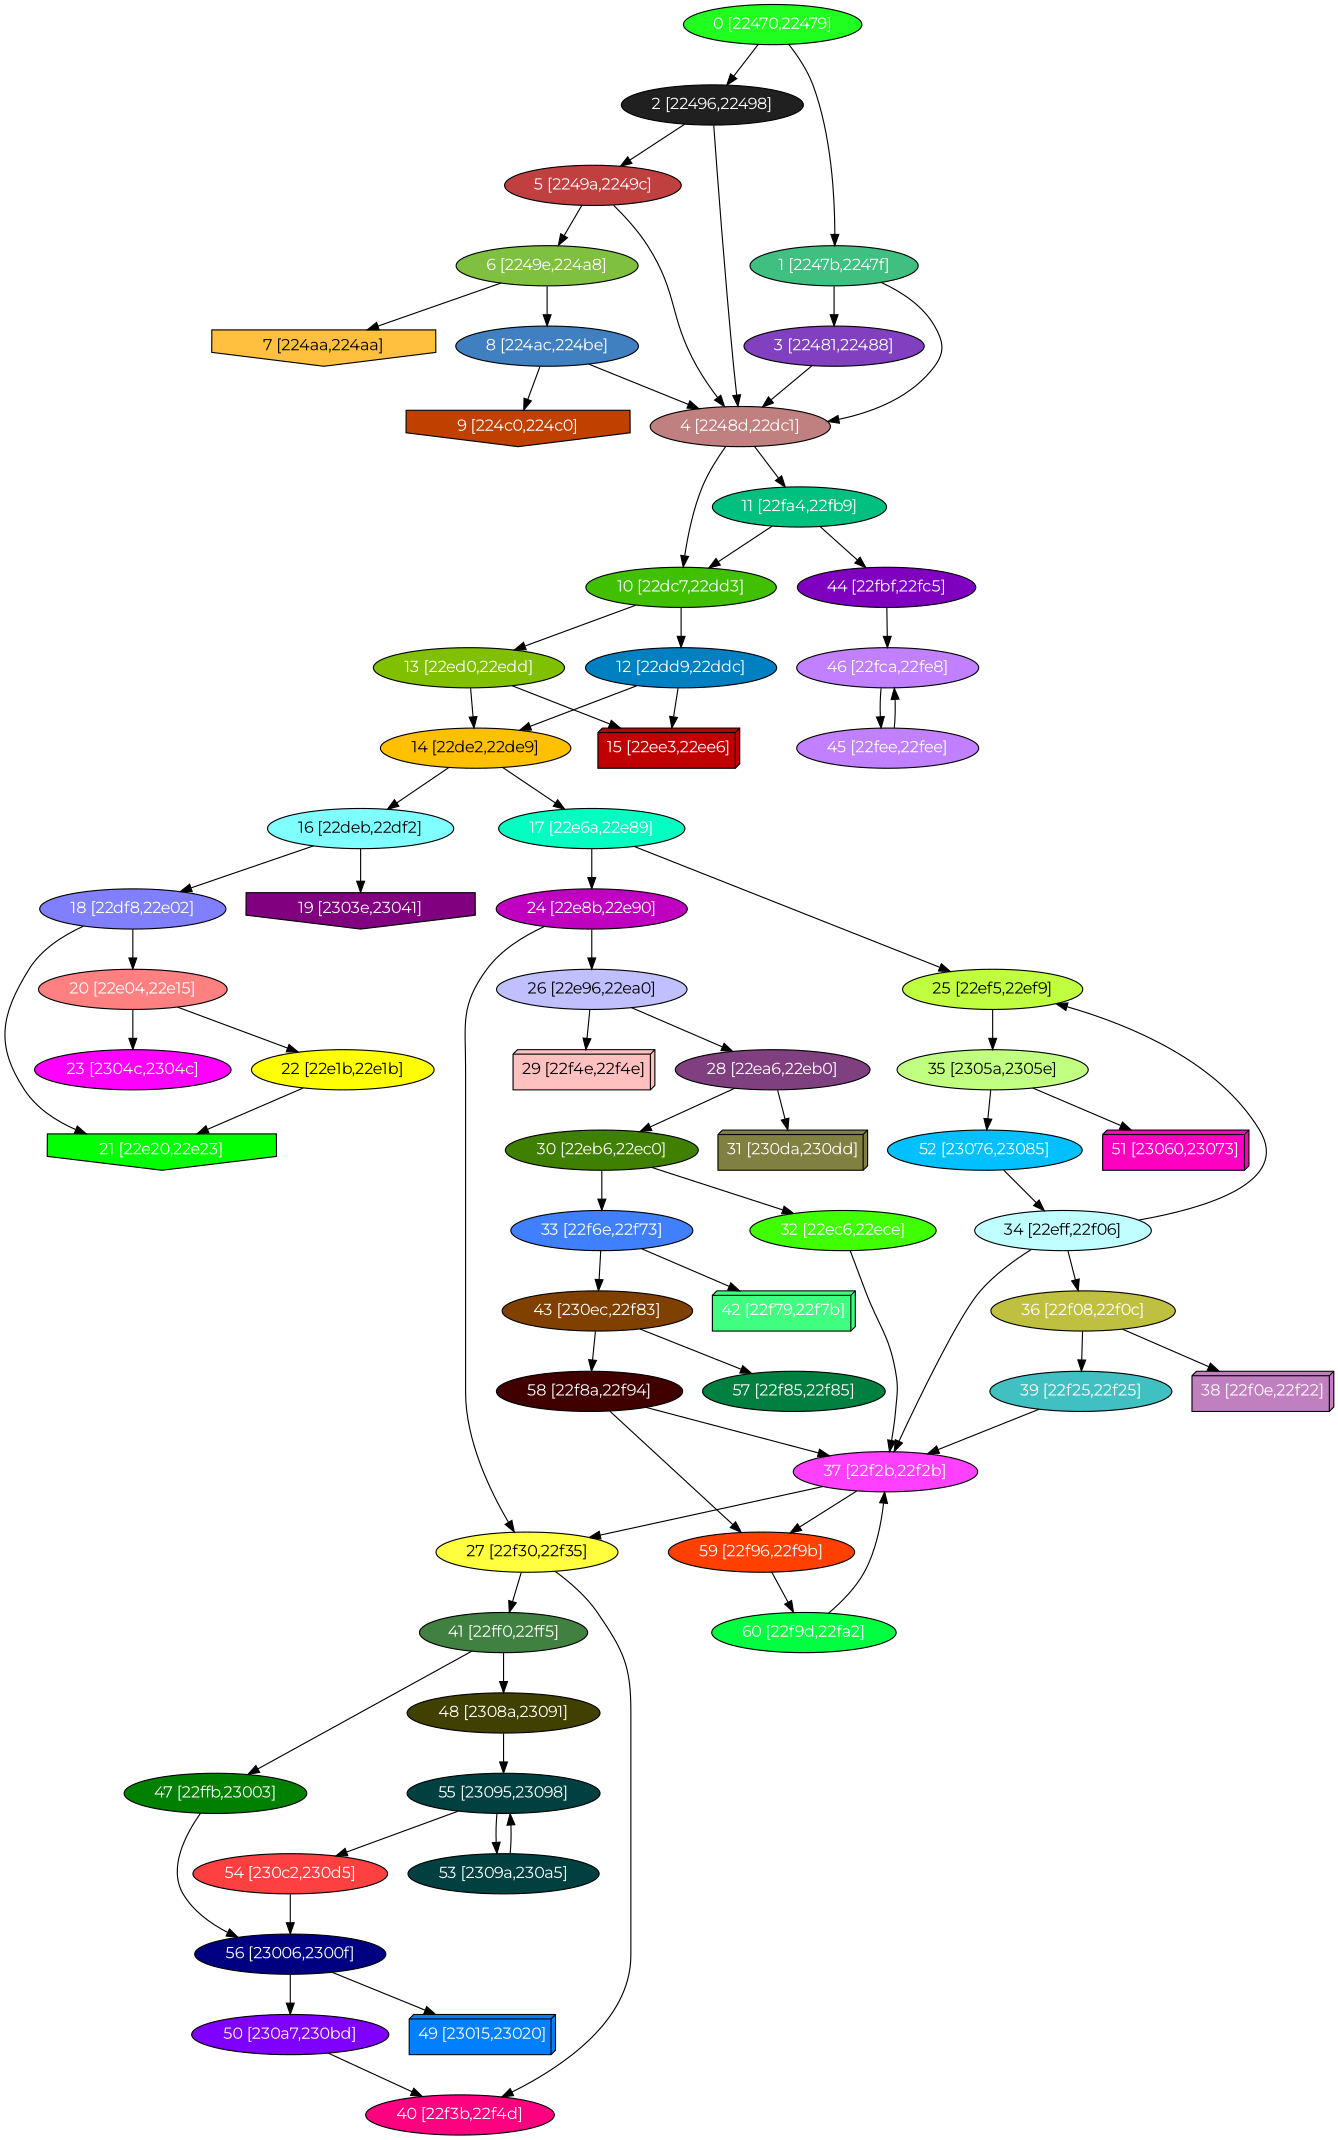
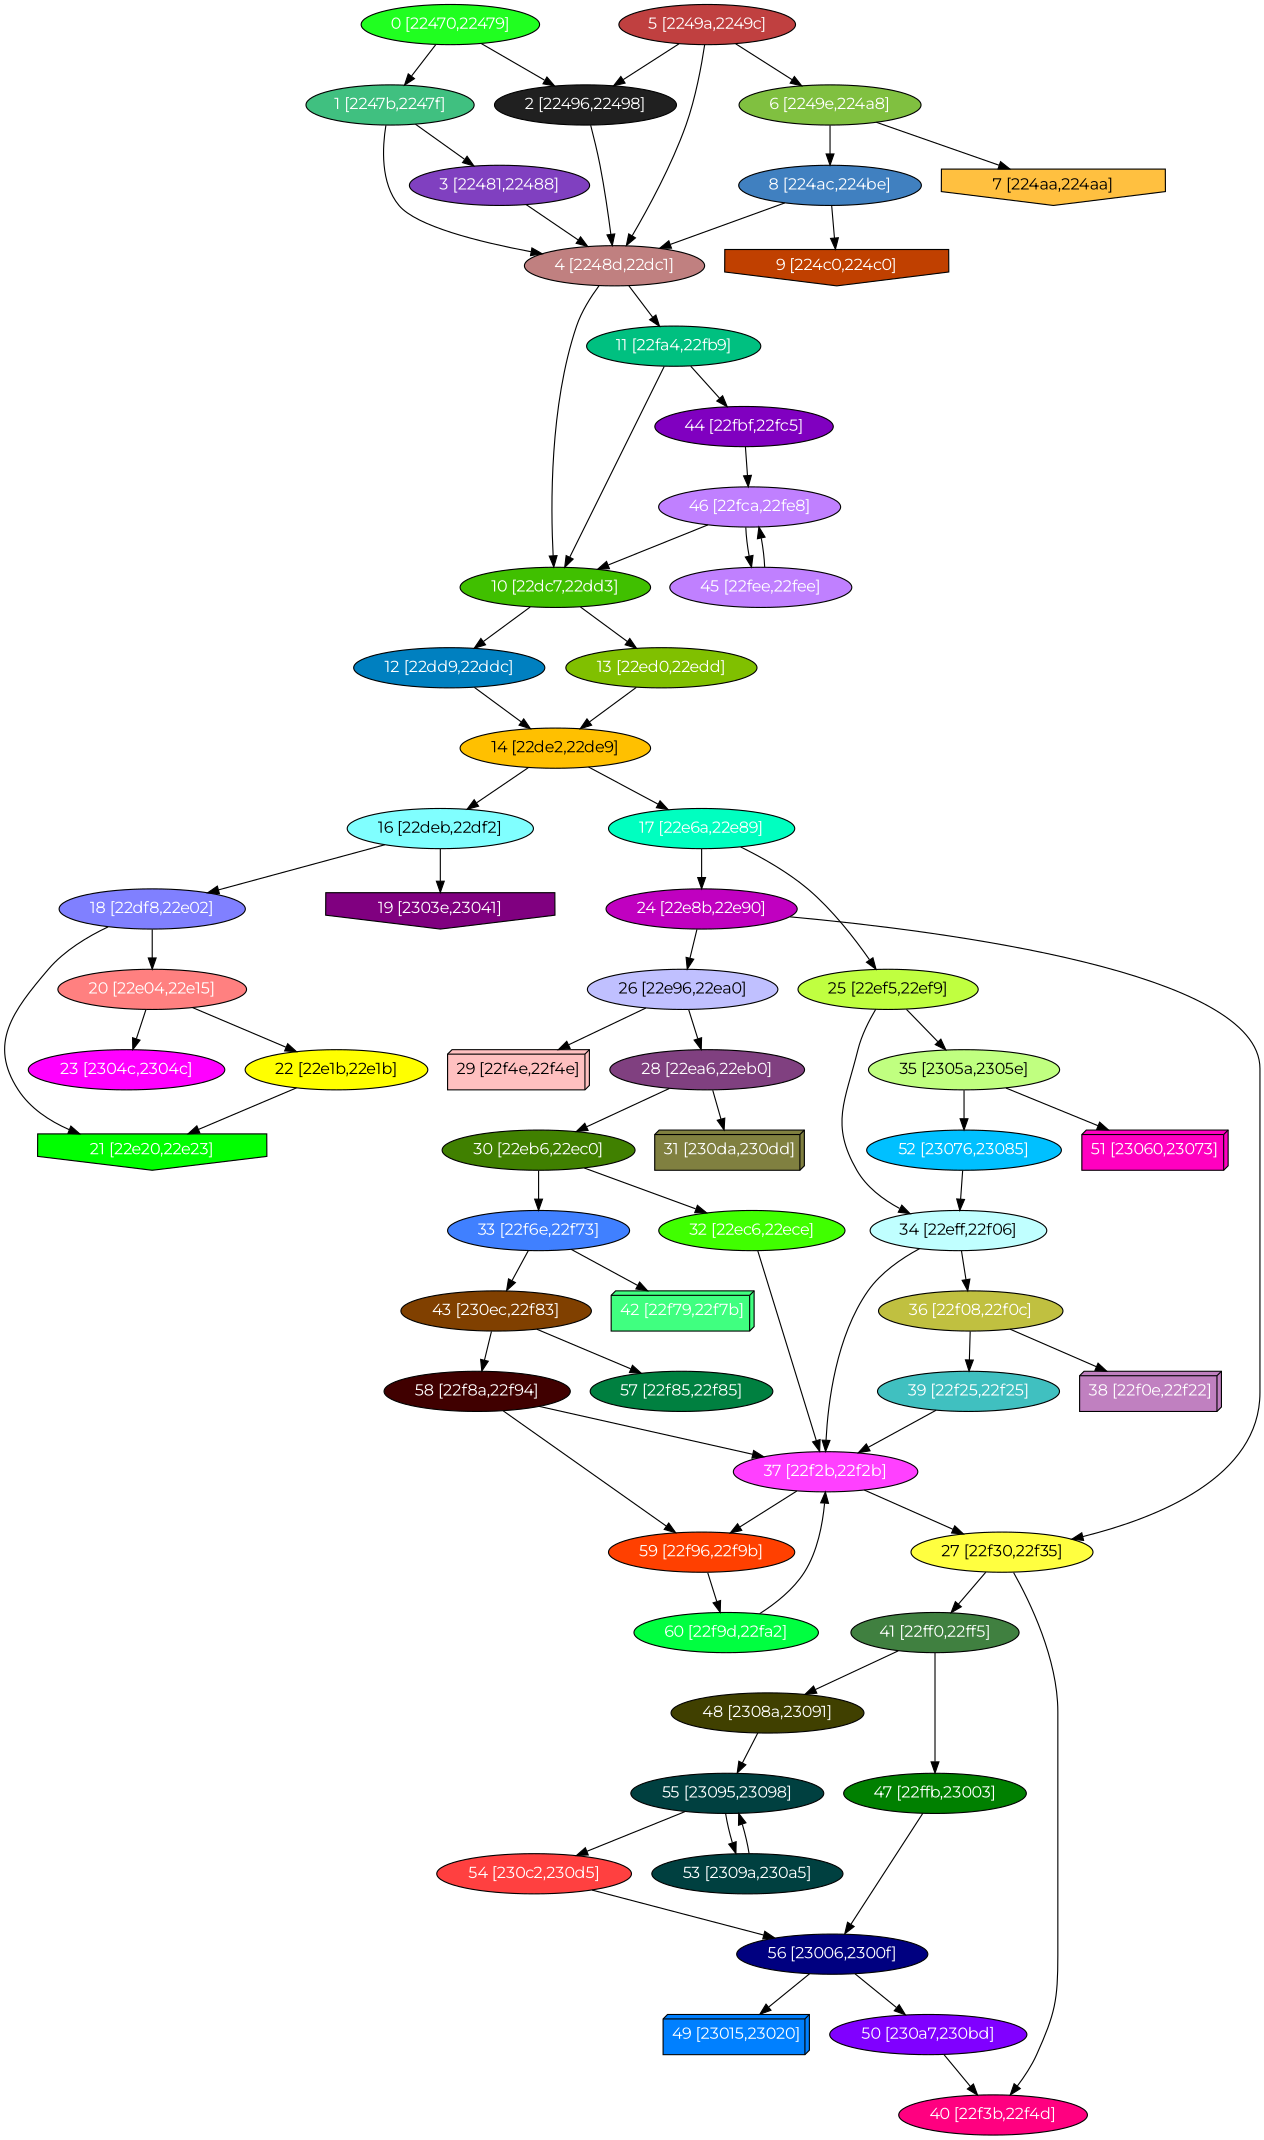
(657, 142) -> (651, 62)
none -> (658, 545)
(669, 748) -> none
(1243, 1107) -> (842, 1117)
